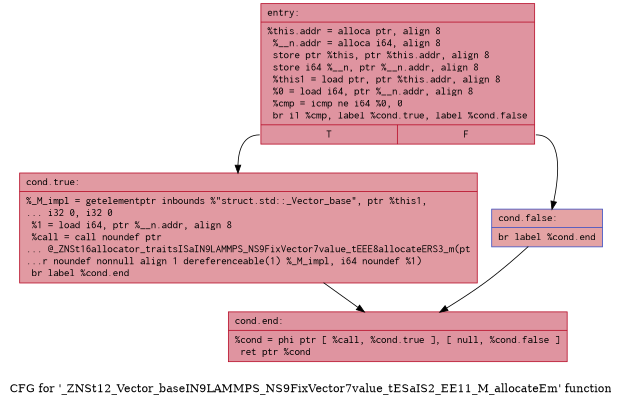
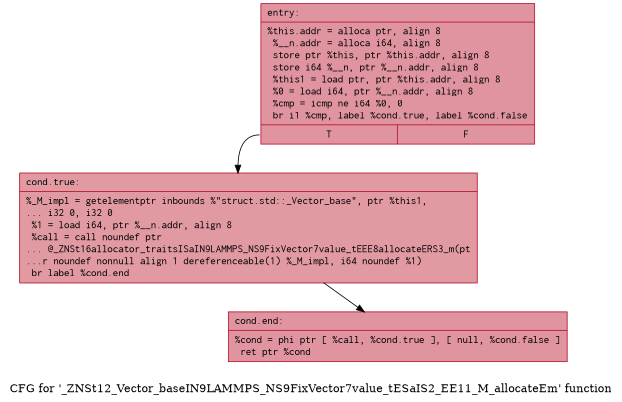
(547, 228) -> none
